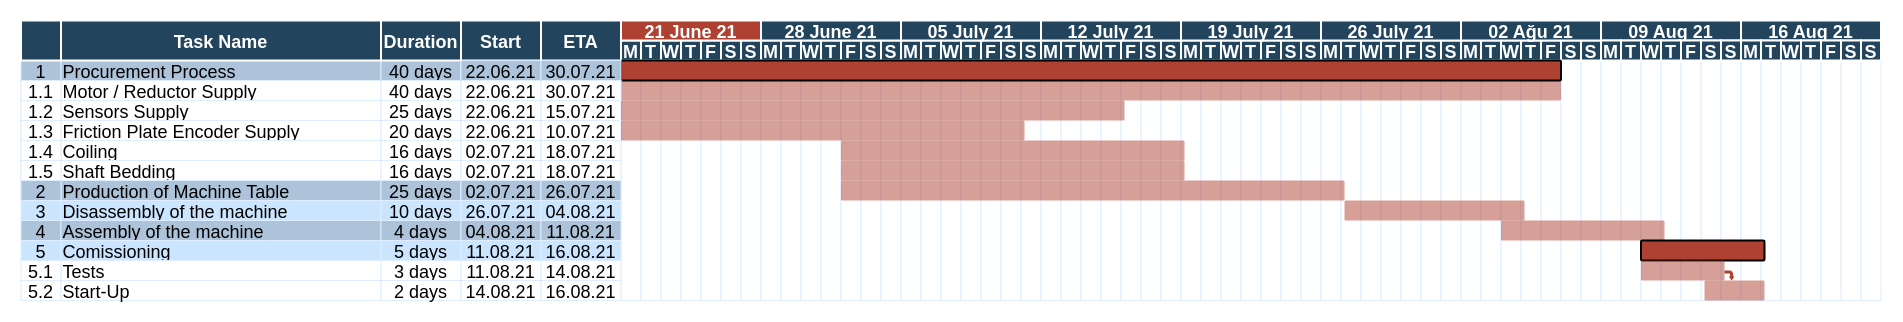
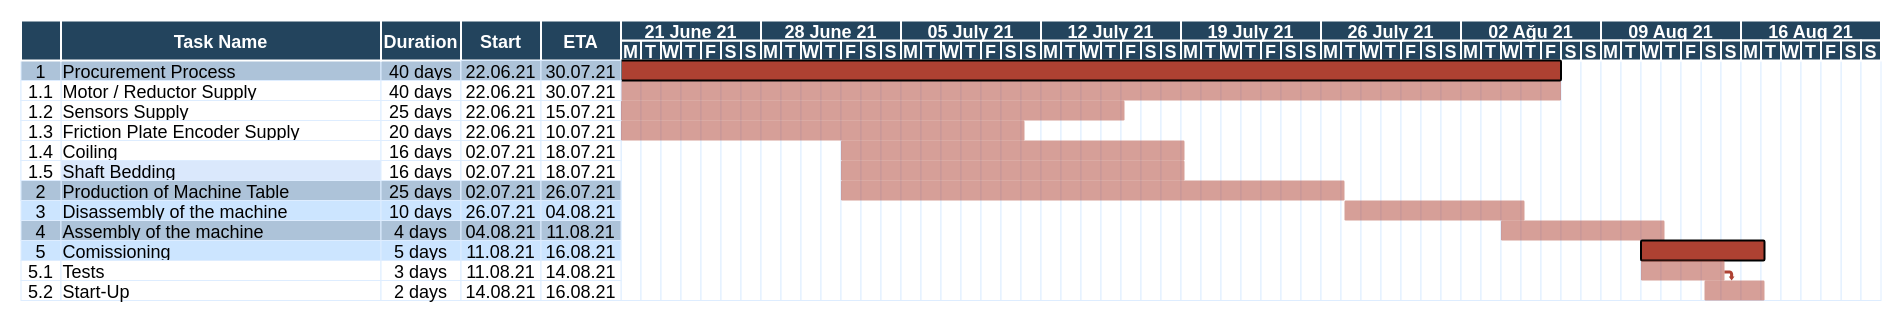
(691, 31) -> (691, 31)
(221, 171) -> (221, 171)
